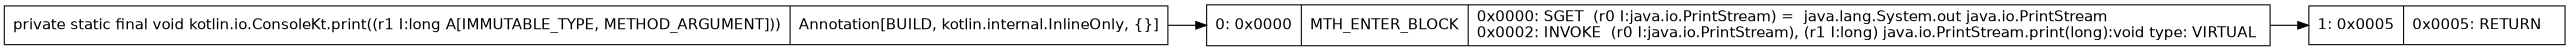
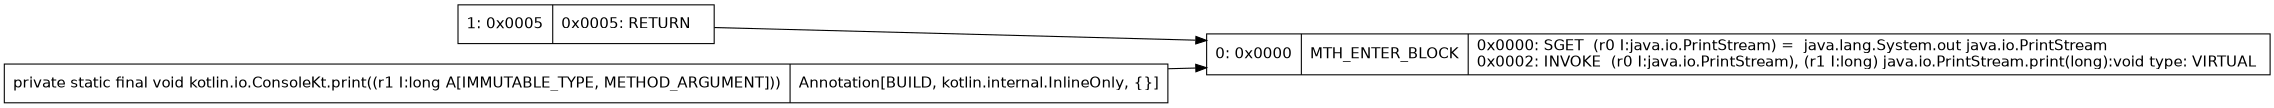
(2284, 25) -> (955, 34)
